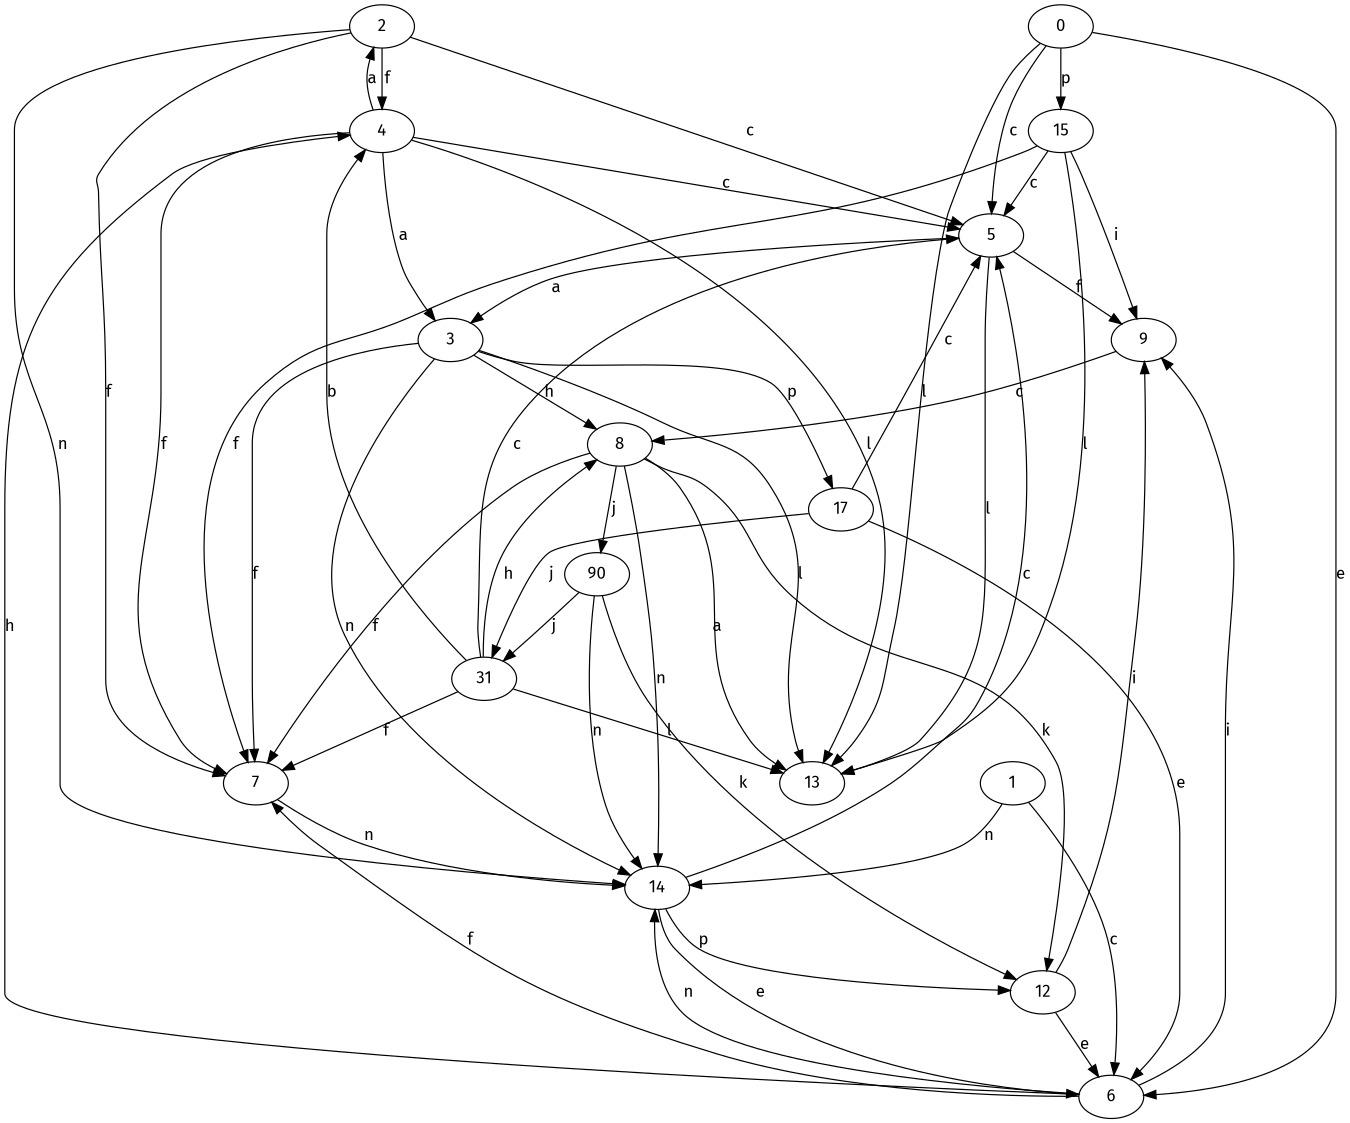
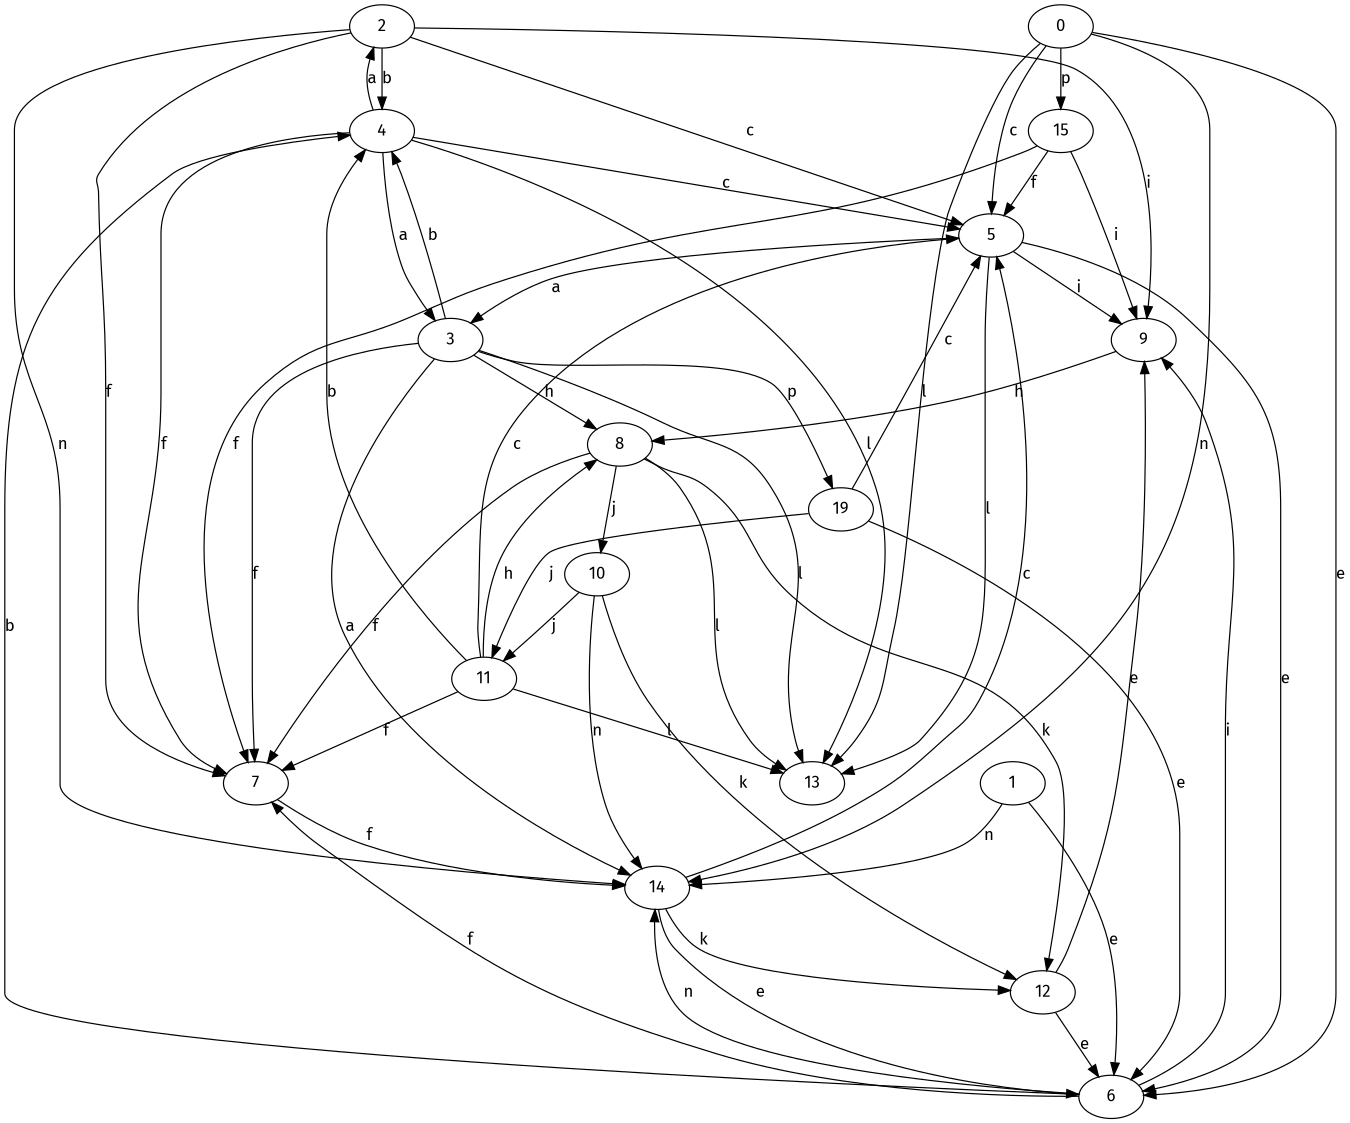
none -> (877, 43)
(387, 79) -> (387, 79)
(1034, 183) -> (1034, 183)
none -> (423, 240)
(1079, 288) -> (1079, 288)
(1019, 392) -> (1019, 392)
(841, 509) -> (841, 509)
(1073, 515) -> none
(597, 574) -> (597, 574)
(10, 627) -> (10, 627)
(350, 627) -> (350, 627)
(717, 627) -> (717, 627)
none -> (1281, 634)
(653, 659) -> (1163, 548)
(484, 679) -> (484, 679)
(1134, 679) -> (1134, 679)
(369, 836) -> (369, 836)
(704, 940) -> (704, 940)
(1114, 940) -> (1114, 940)
